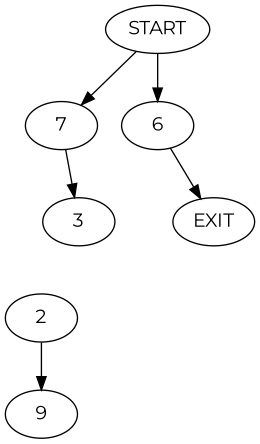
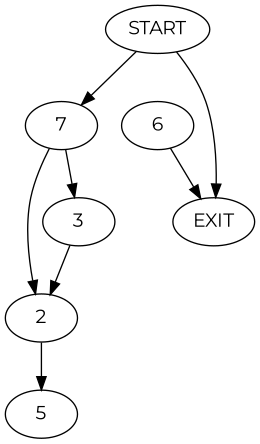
(158, 71) -> (209, 114)
none -> (29, 213)
none -> (63, 264)
(41, 414) -> (41, 414)
